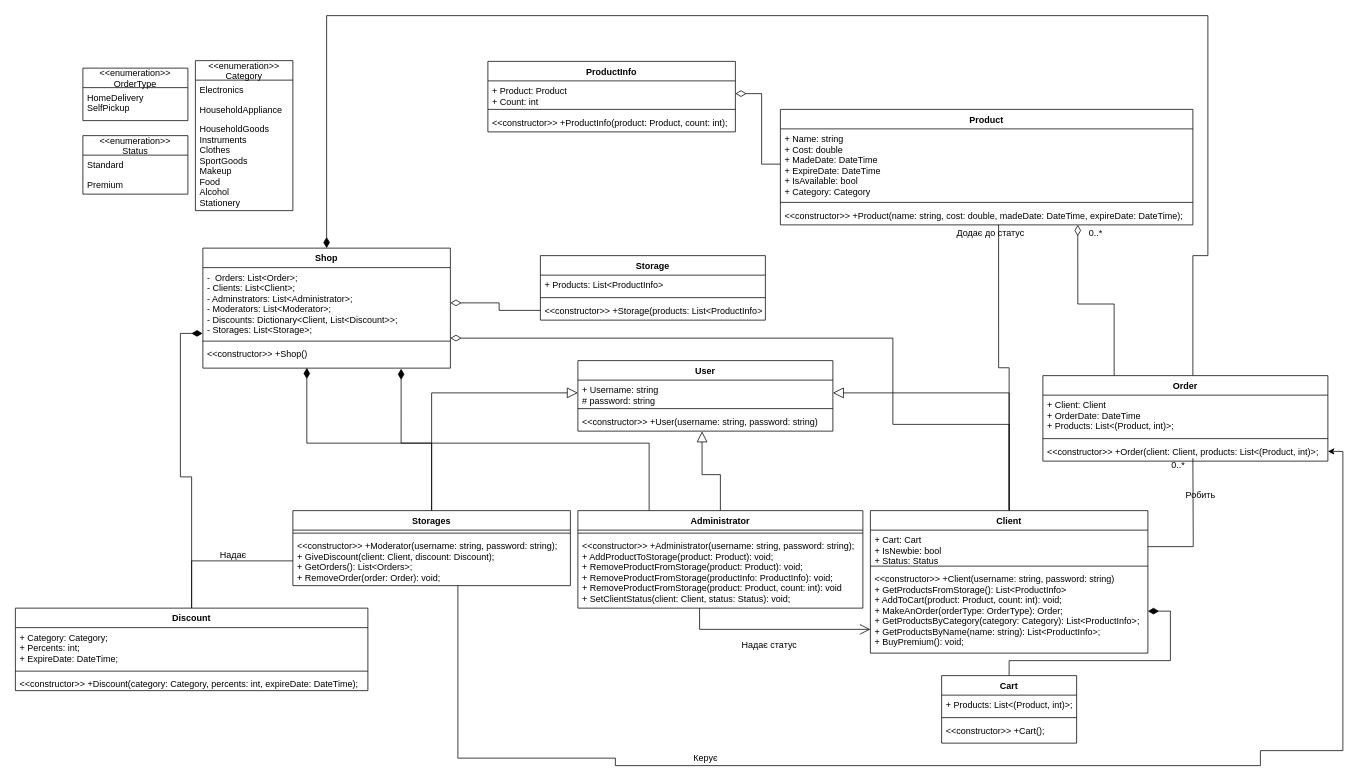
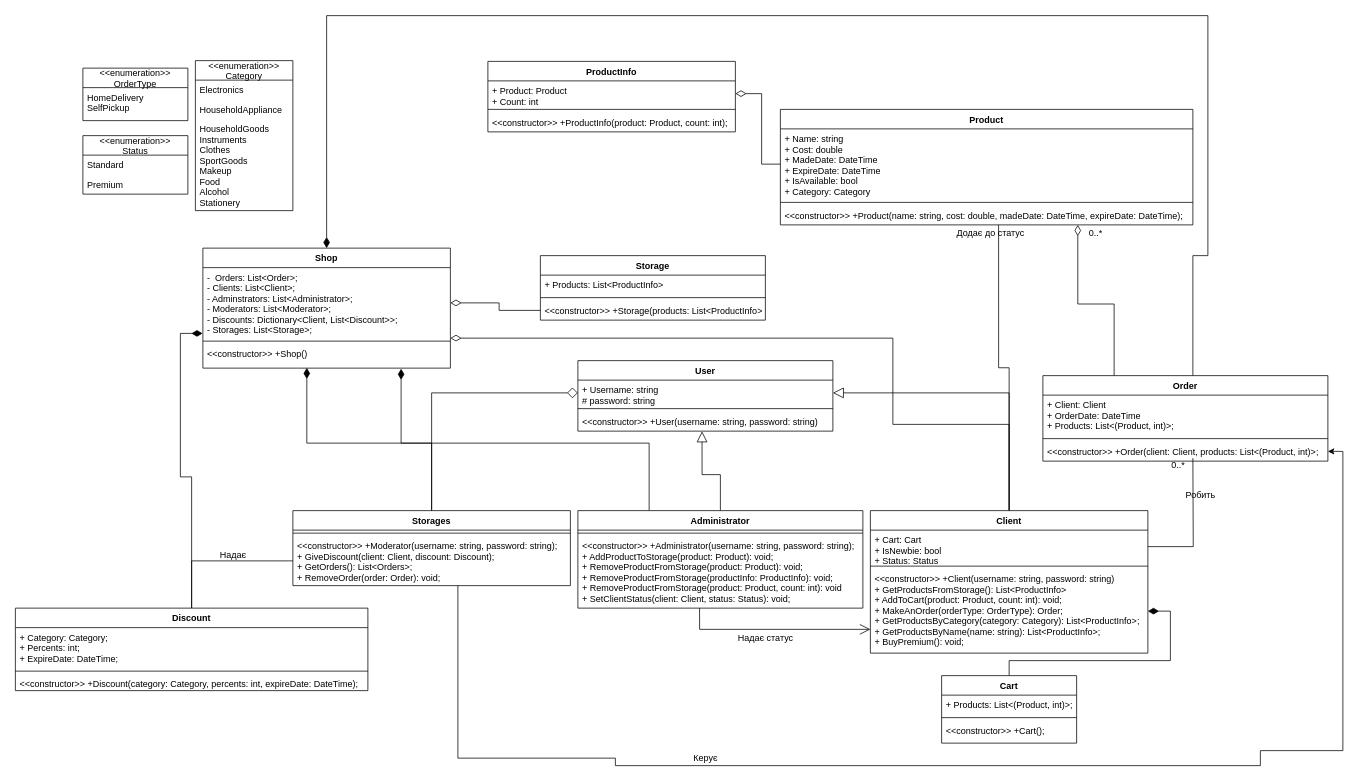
(566, 393) -> (566, 393)
(769, 645) -> (765, 638)
